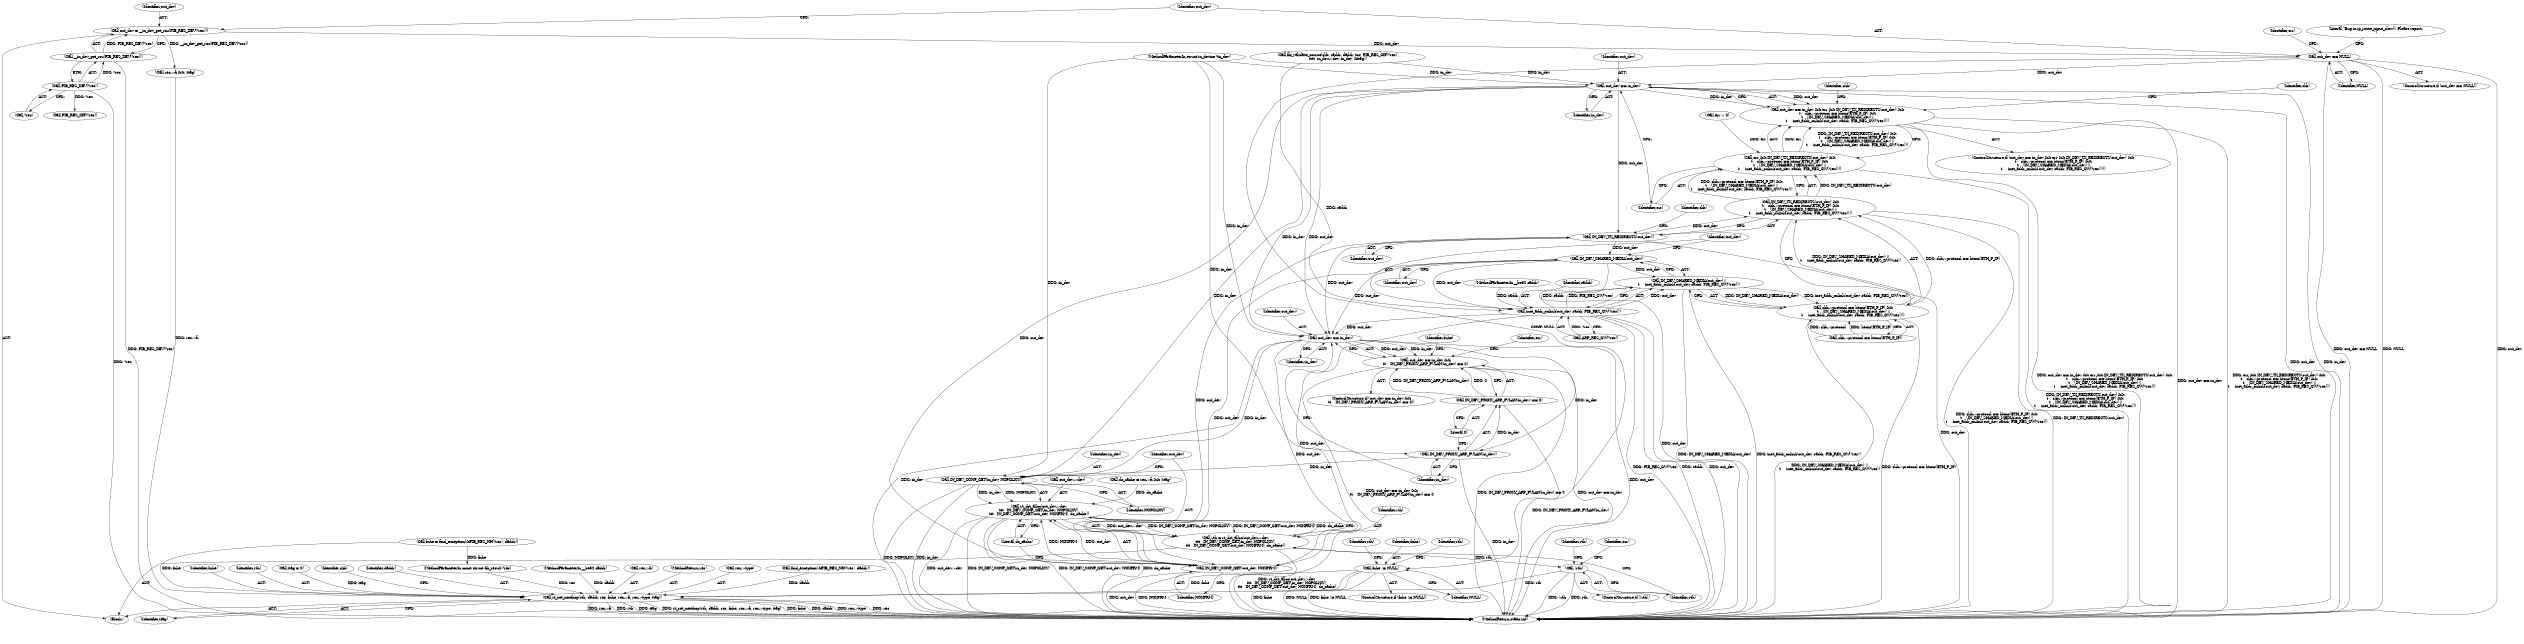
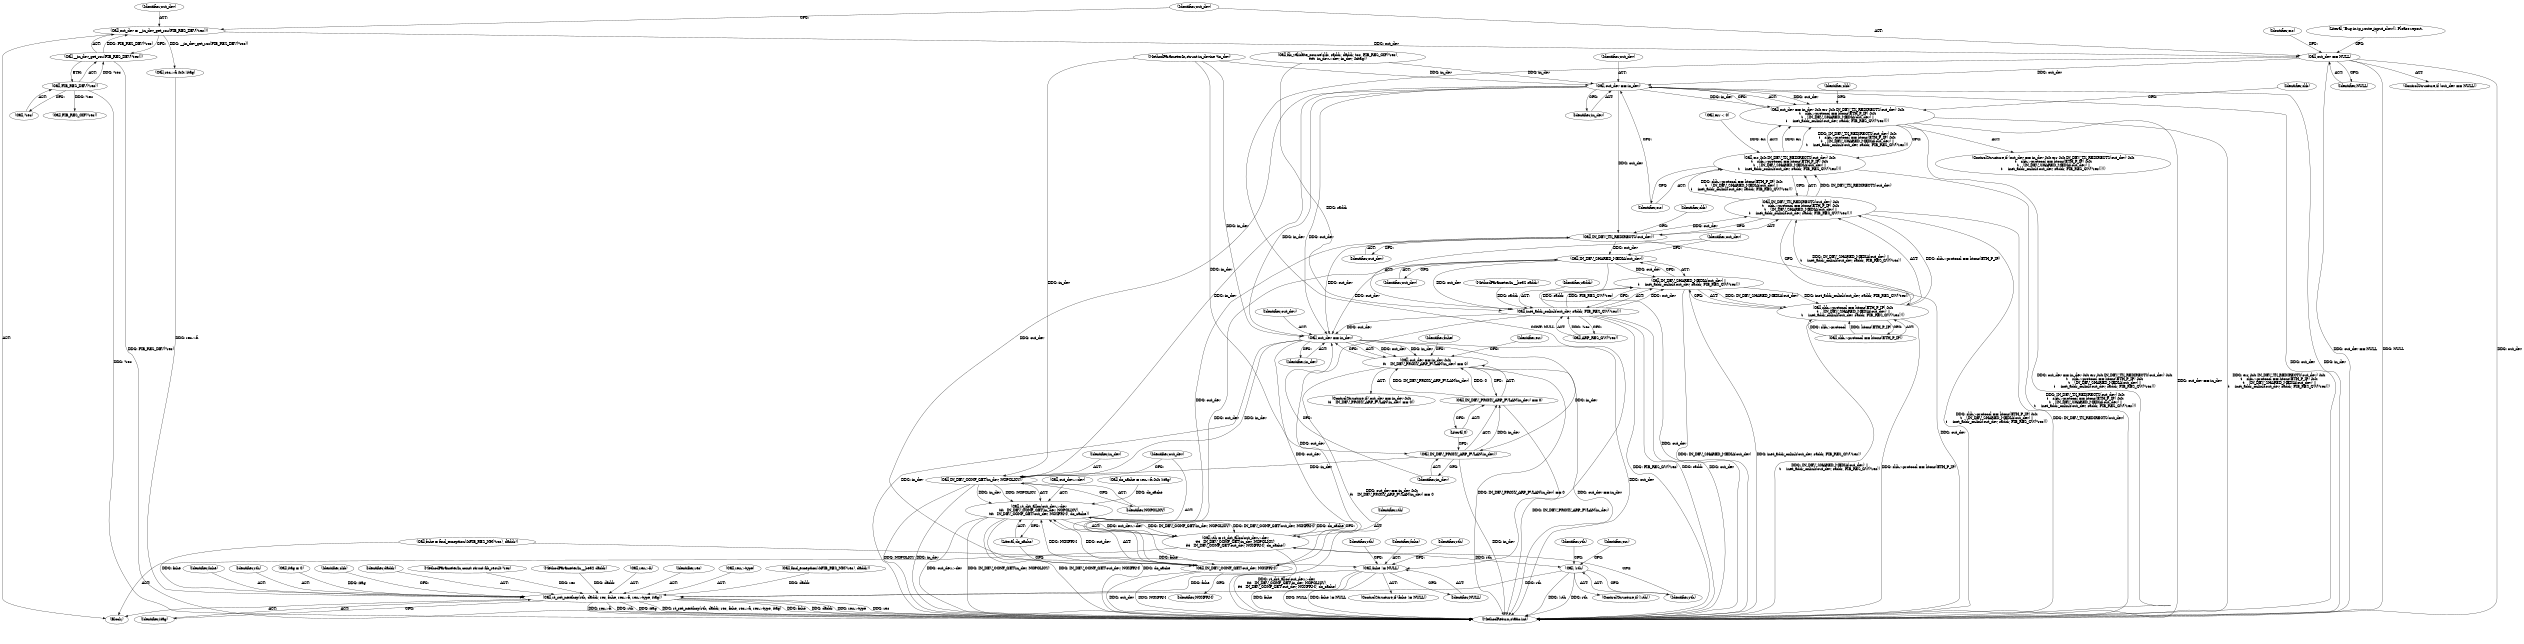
(467, 554) -> (943, 552)
(689, 569) -> (689, 569)
(1175, 580) -> none
